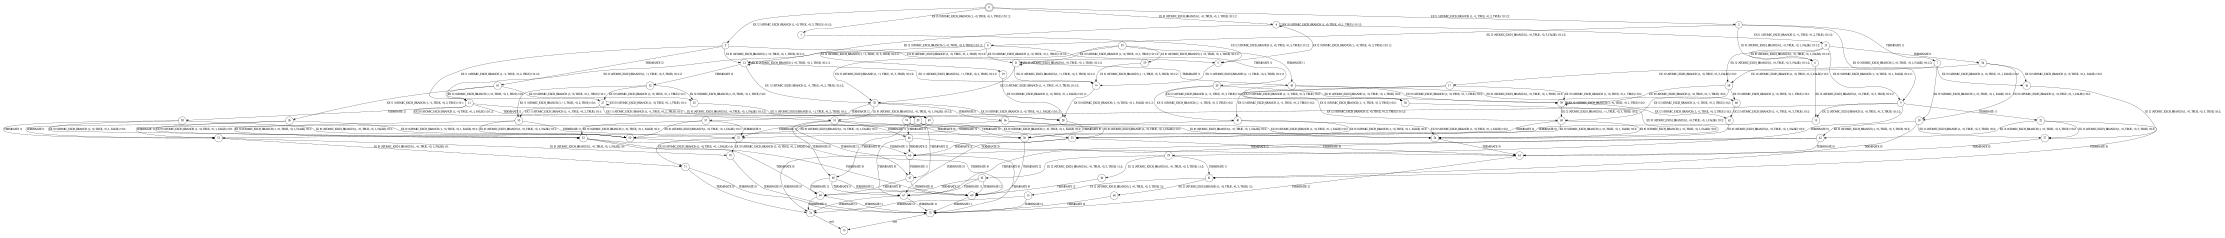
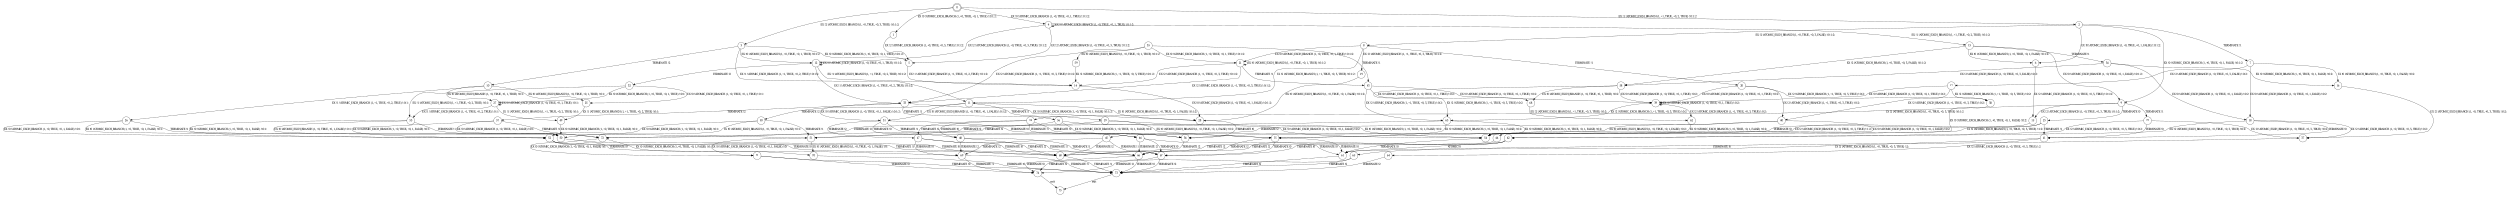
(1826, 147) -> (1454, 147)
(910, 166) -> (1028, 144)
